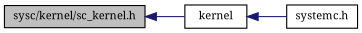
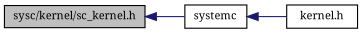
(216, 17) -> (216, 17)
(322, 17) -> (322, 17)
